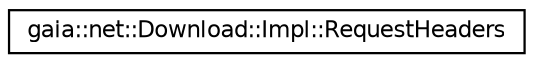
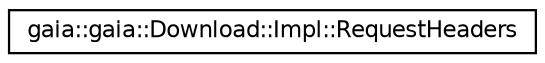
(267, 32) -> (272, 32)
